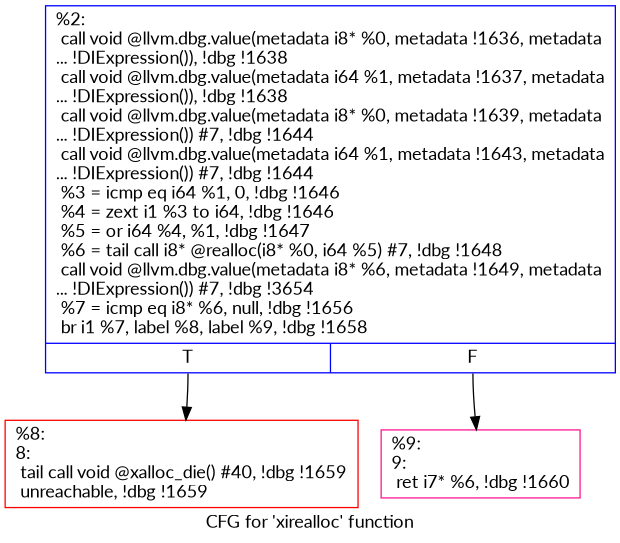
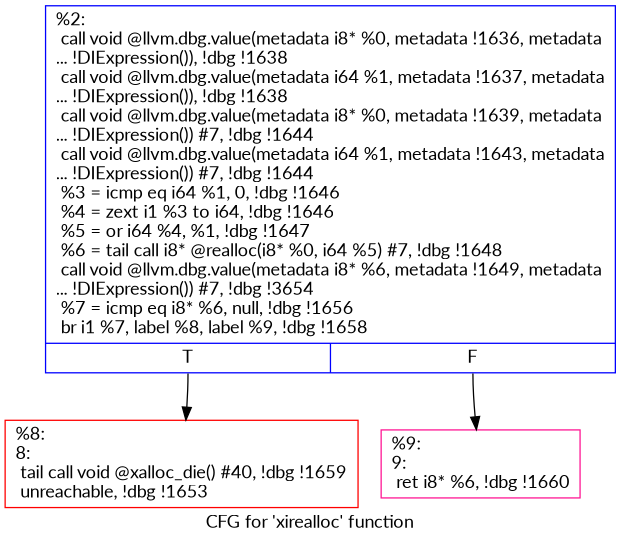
(481, 483) -> (481, 483)
(112, 492) -> (112, 492)
